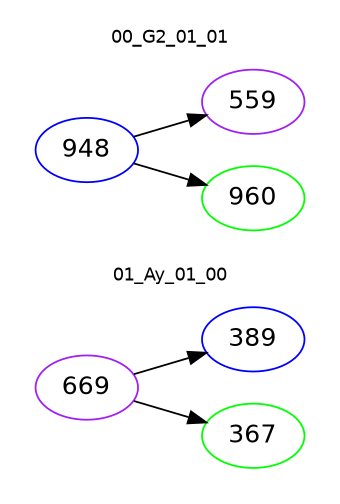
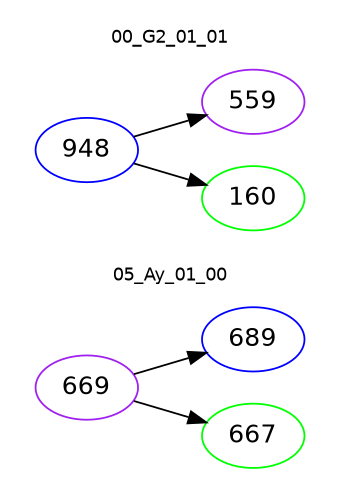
(253, 198) -> (253, 198)
(170, 276) -> (170, 276)
(253, 339) -> (253, 339)
(253, 436) -> (253, 436)
